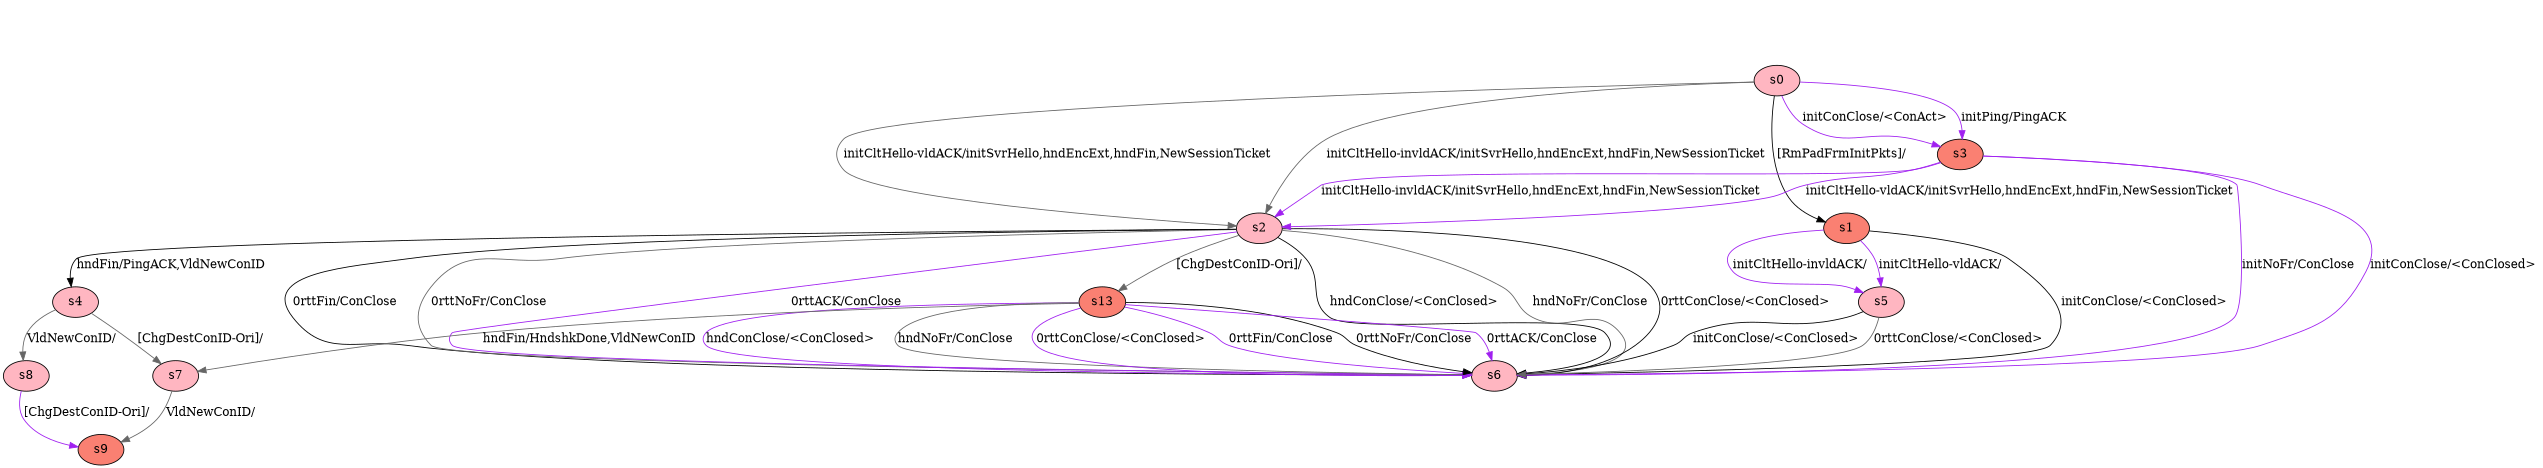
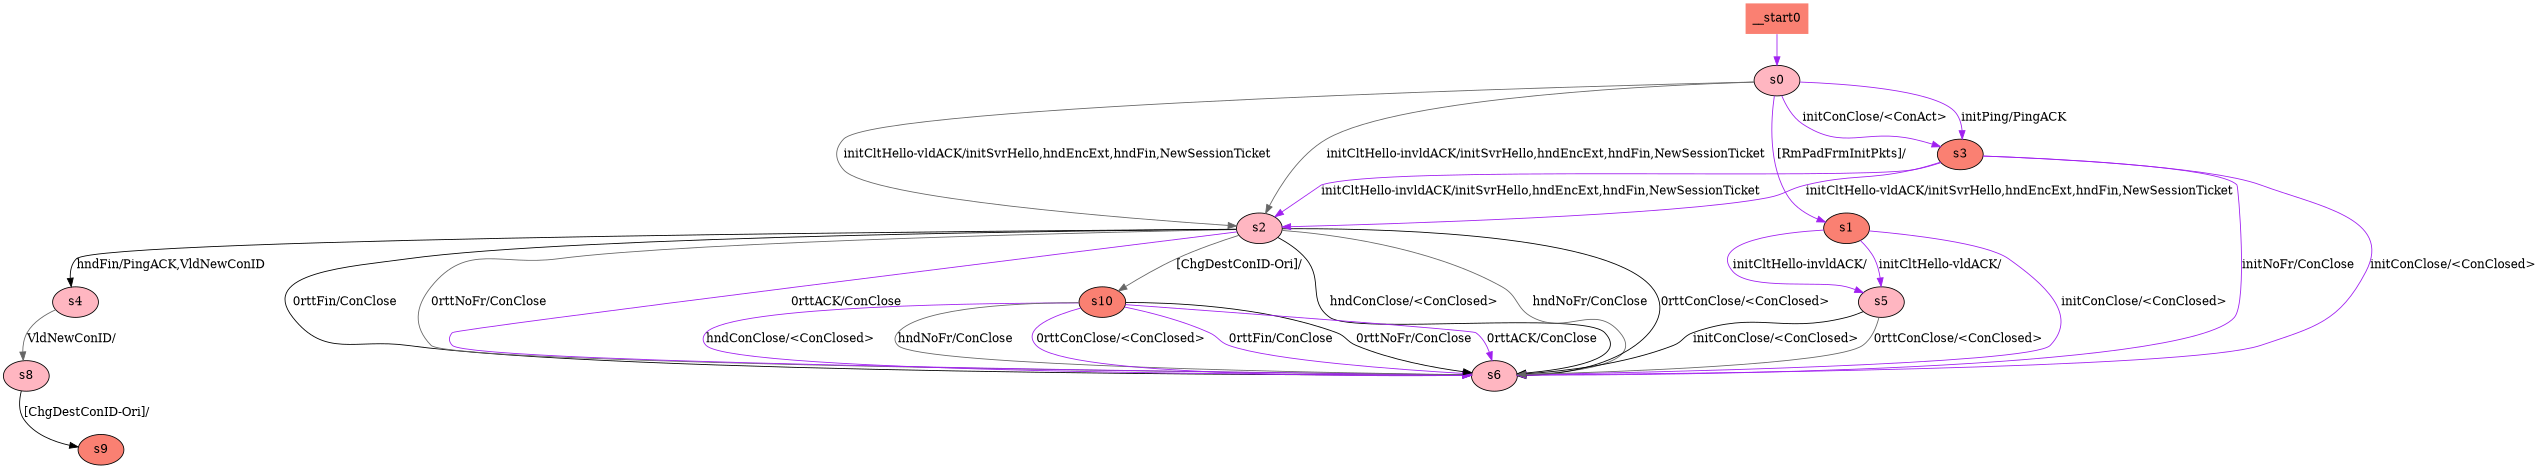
none -> (1777, 19)
(1776, 166) -> (1776, 166)
(1102, 302) -> (1102, 302)
(1994, 356) -> (1994, 356)
(176, 376) -> none
(32, 428) -> (32, 428)
